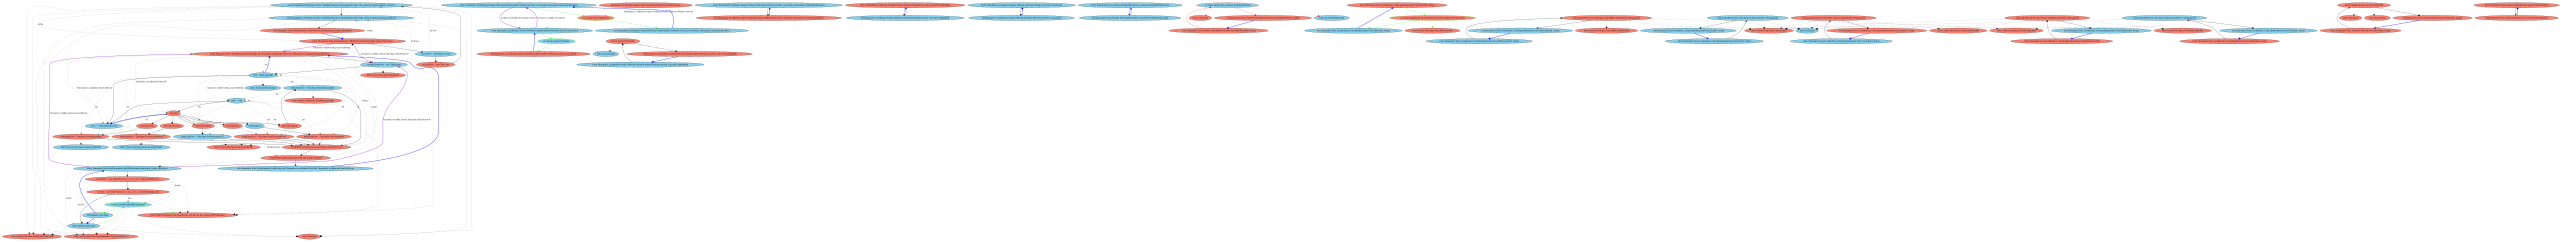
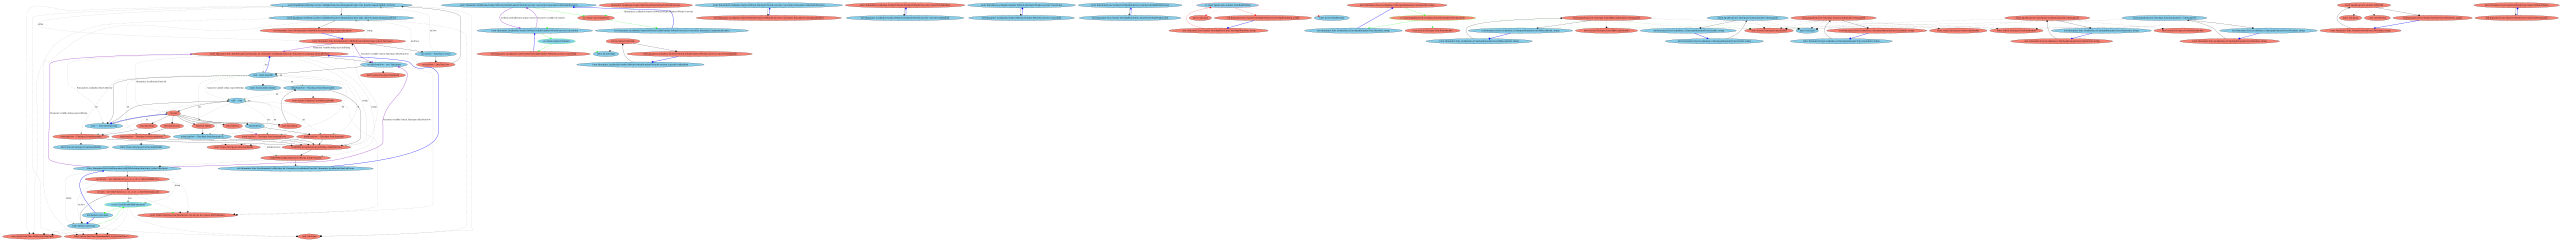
(596, 18) -> (596, 18)
